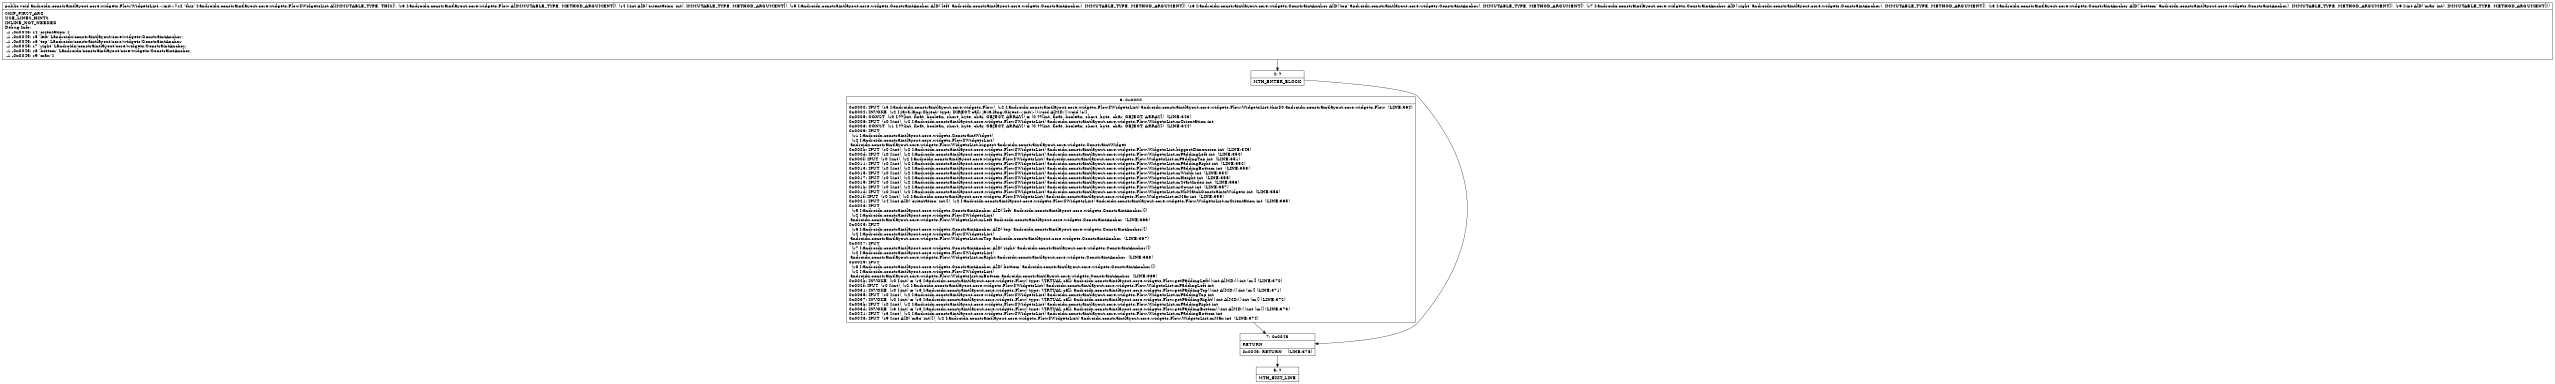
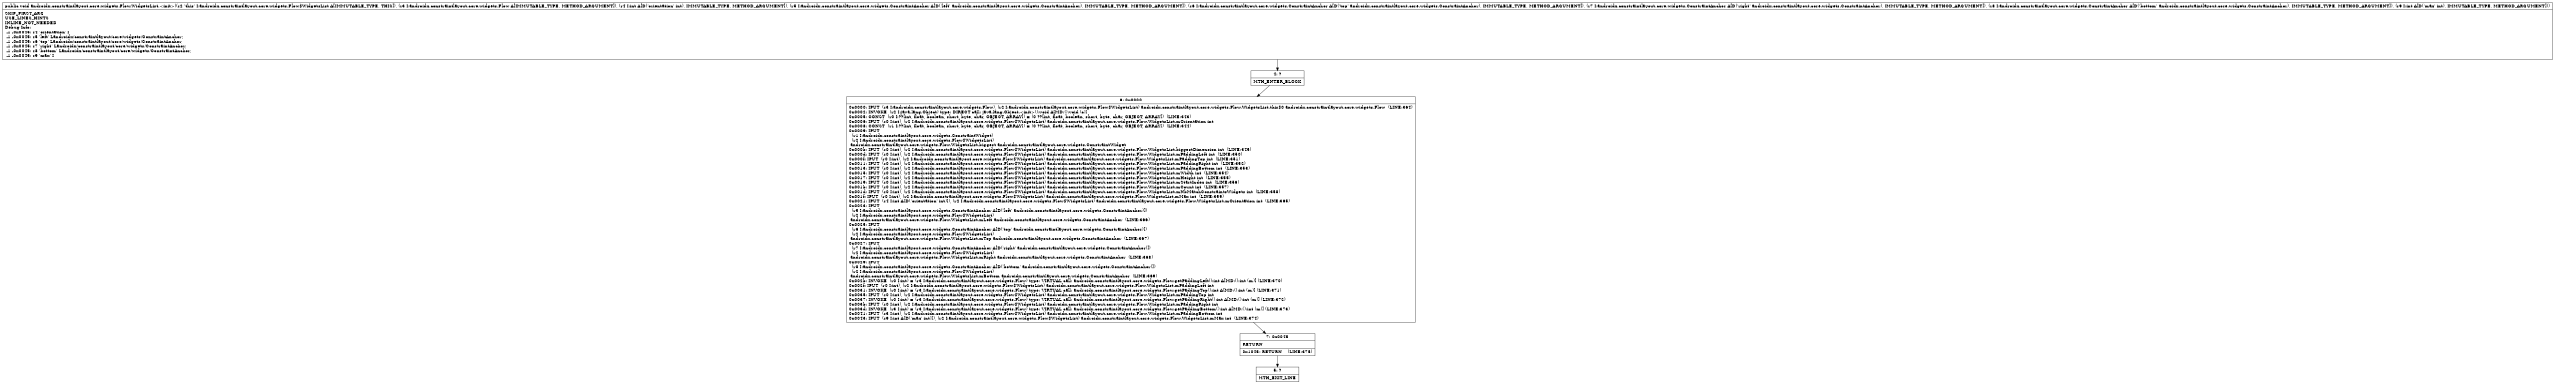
(1467, 203) -> (1265, 90)
(1278, 352) -> (1278, 352)
